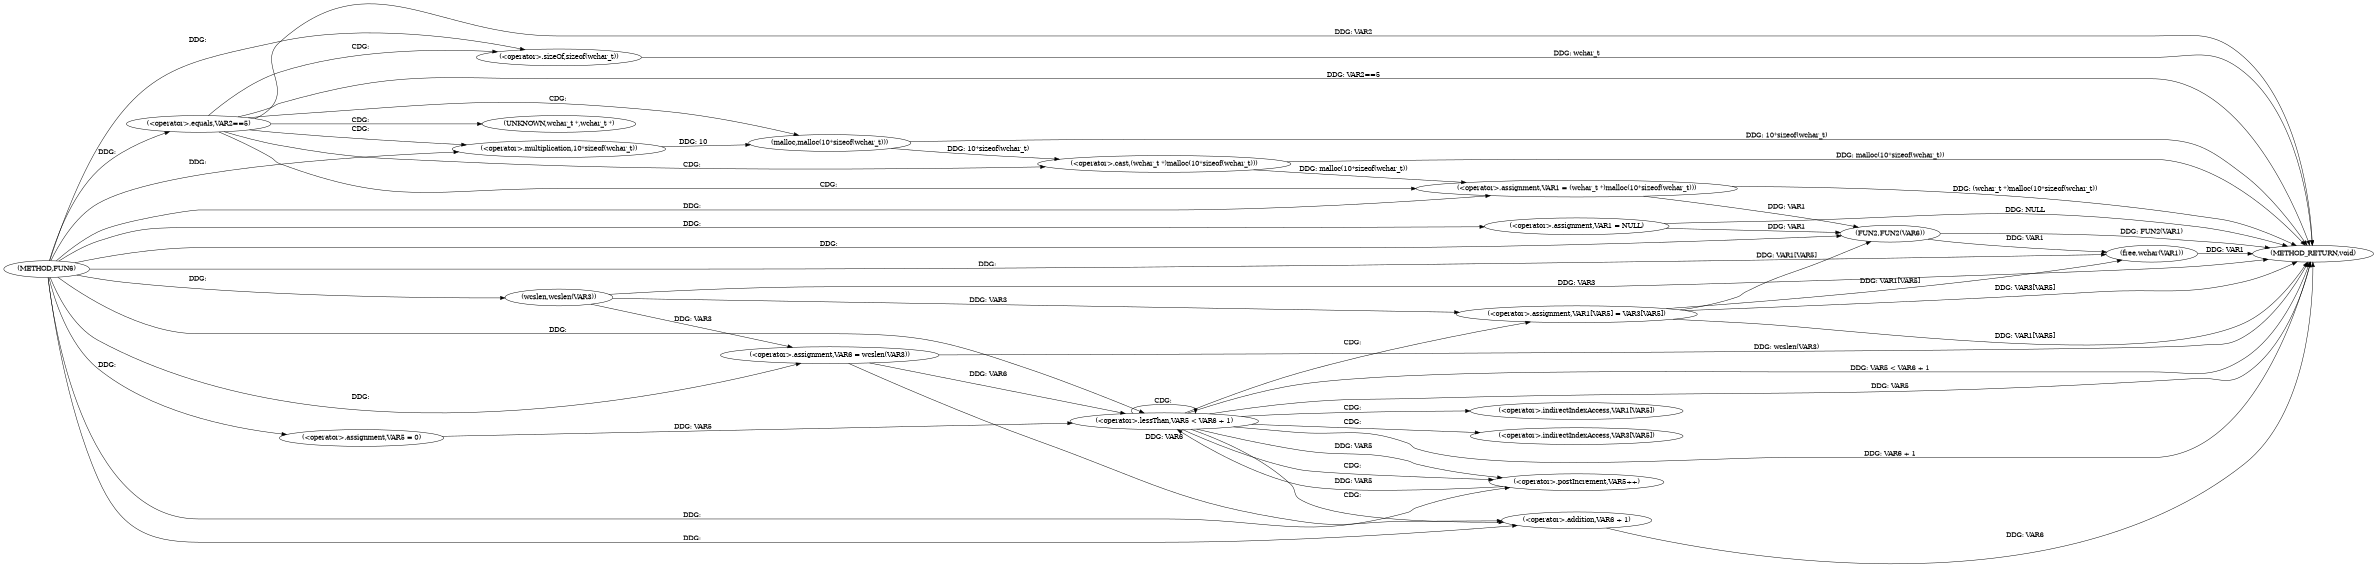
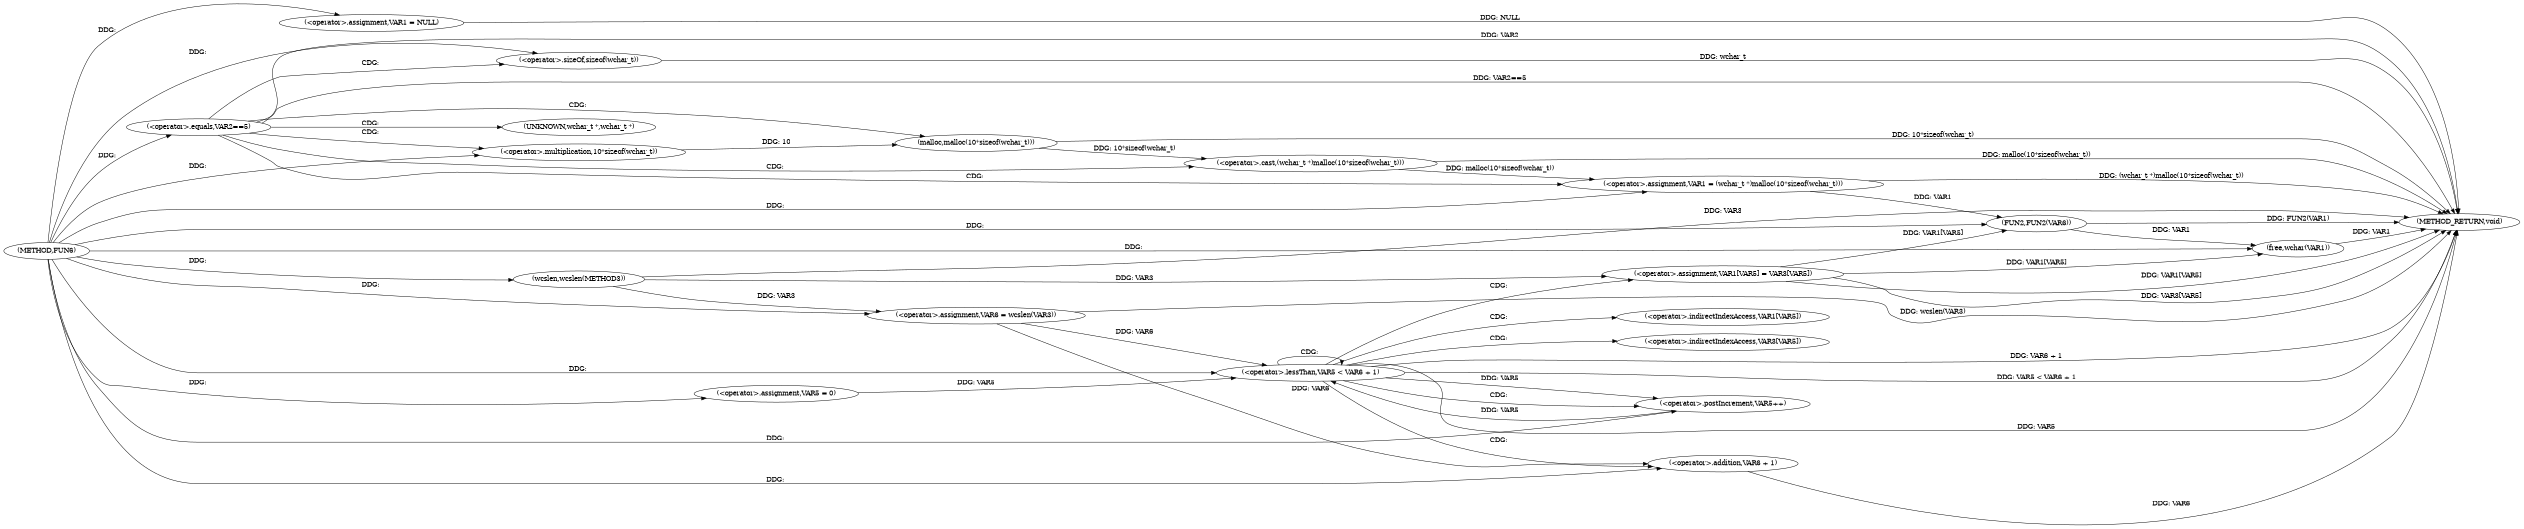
(1751, 230) -> none
(559, 297) -> (579, 279)
